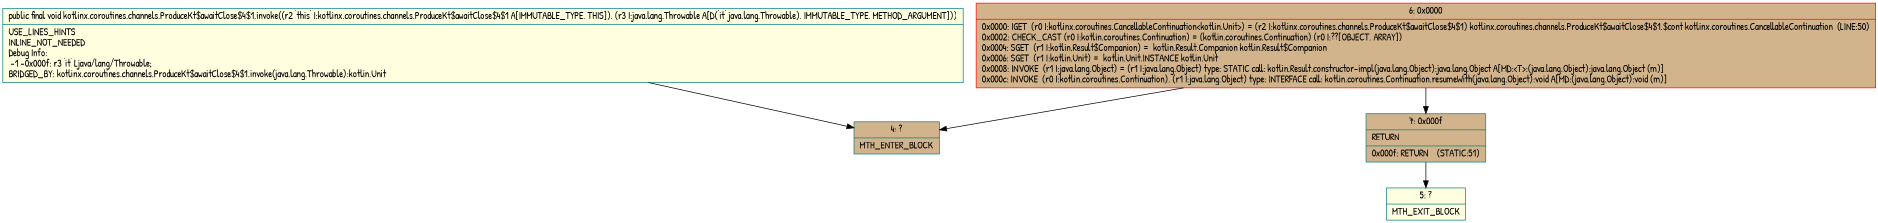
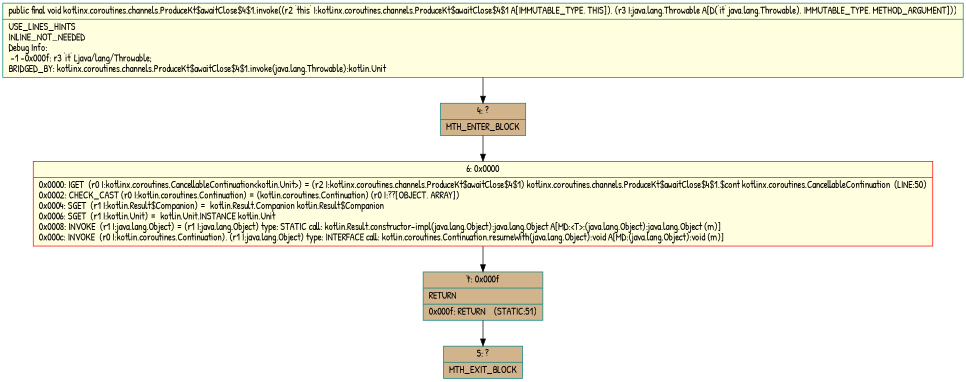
(1426, 46) -> (483, 204)
(1065, 108) -> (483, 145)
(1426, 204) -> (483, 362)
